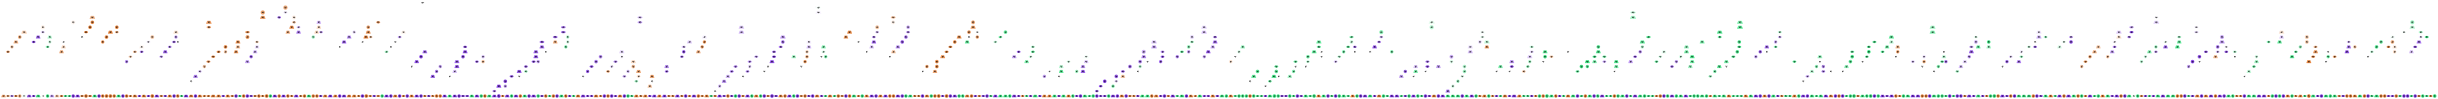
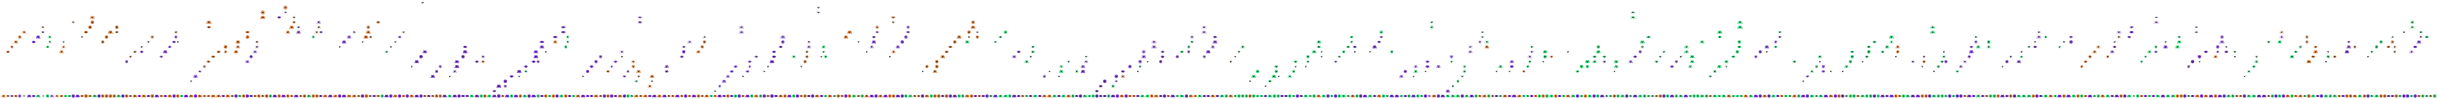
(20, 96) -> (20, 96)
(1429, 96) -> (1429, 96)
